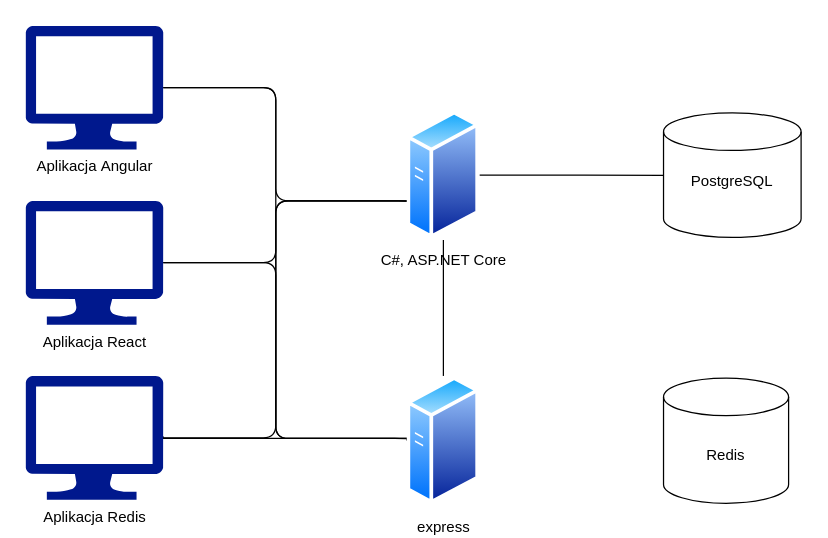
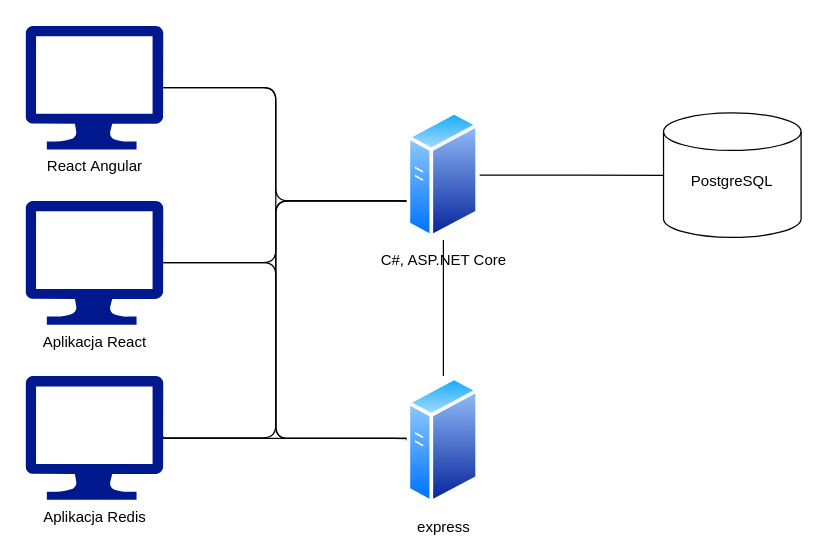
(95, 167) -> (95, 167)
(726, 440) -> none
